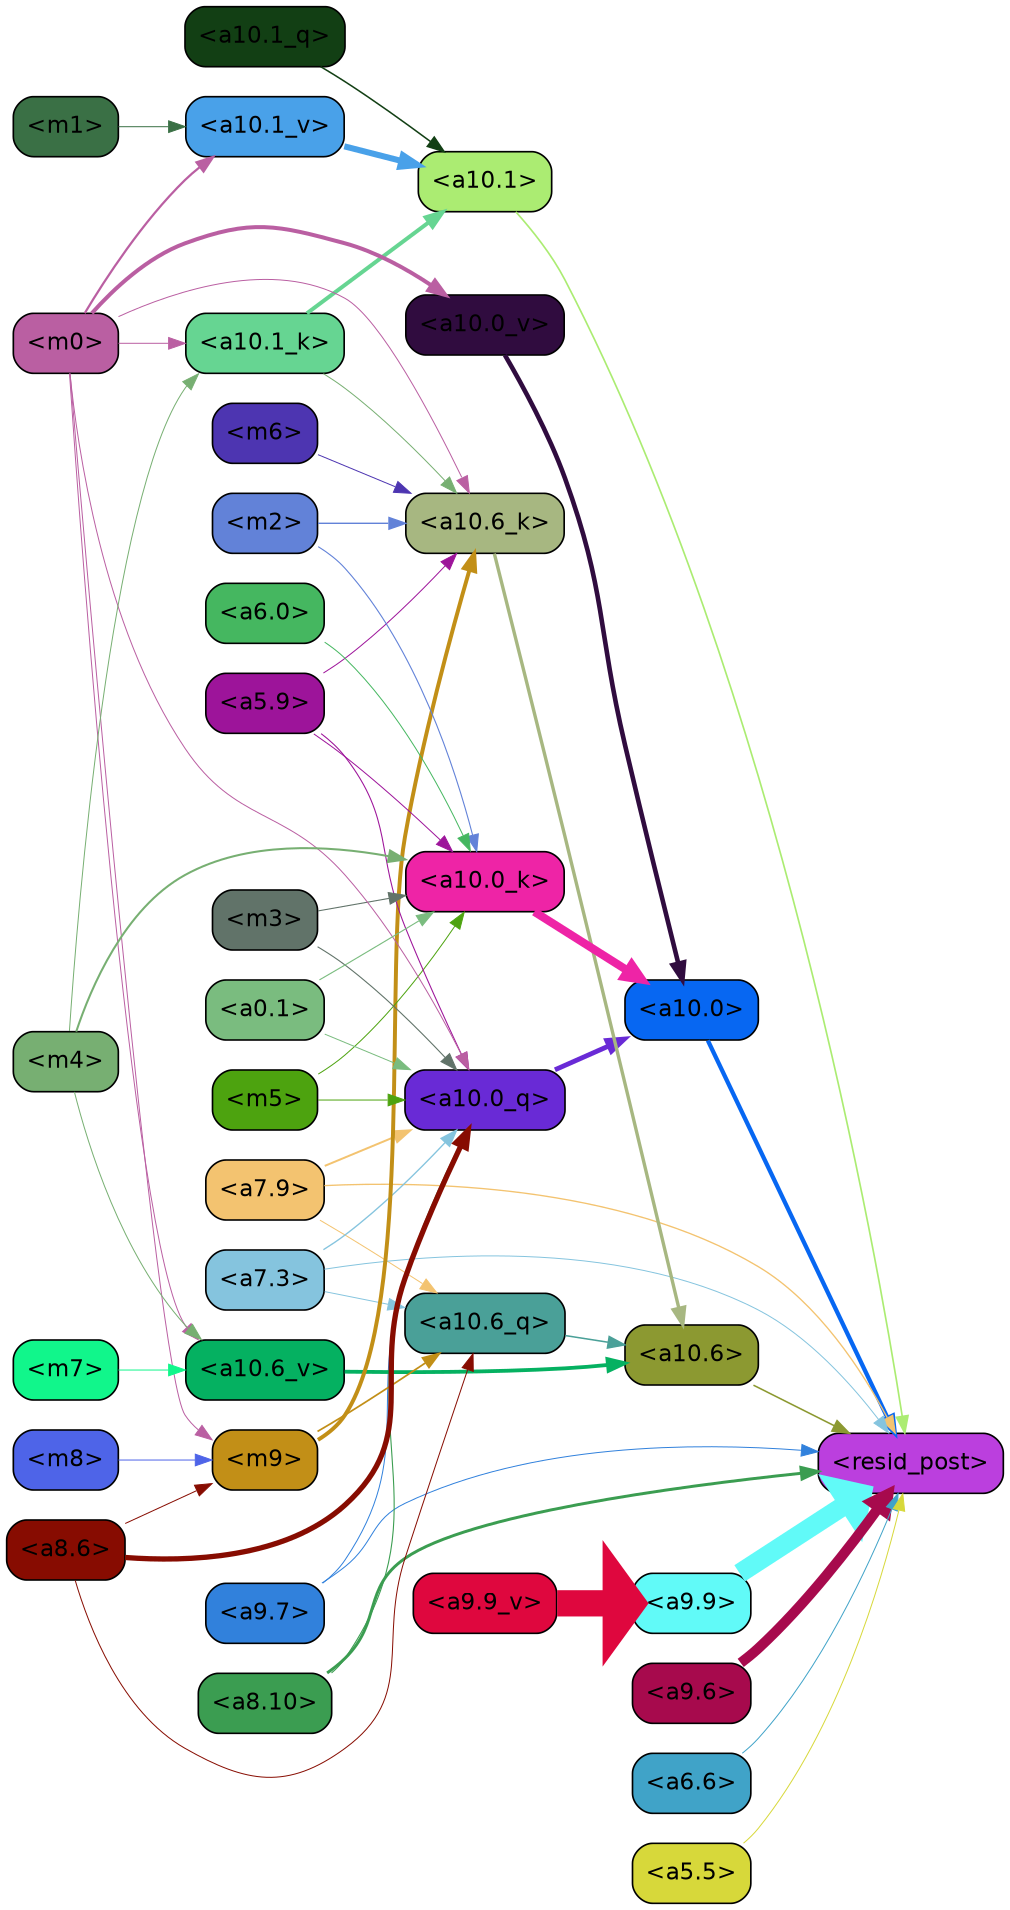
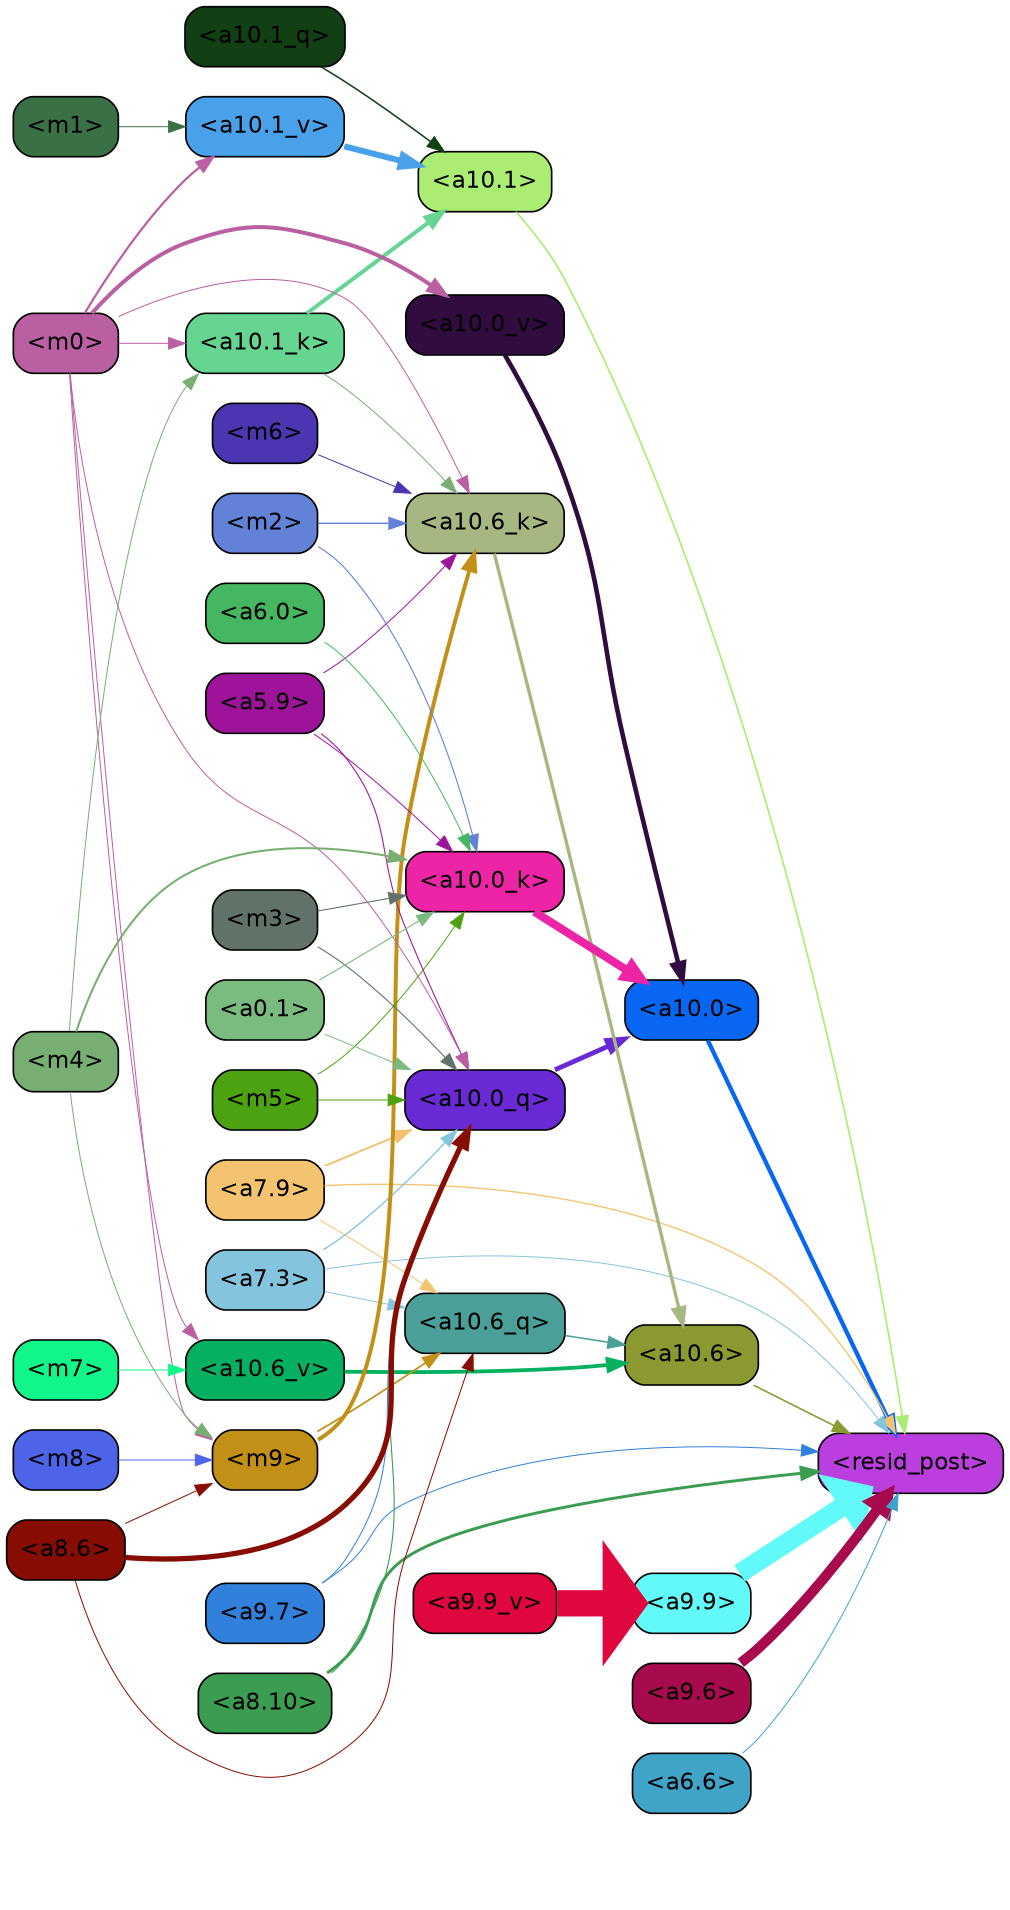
(118, 1217) -> (110, 1270)
(692, 1873) -> none
